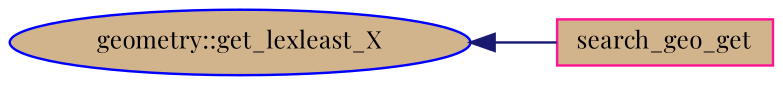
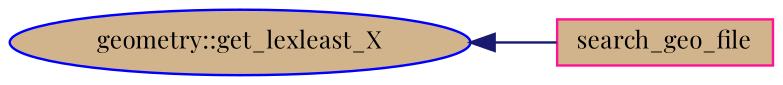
(665, 42) -> (665, 42)
